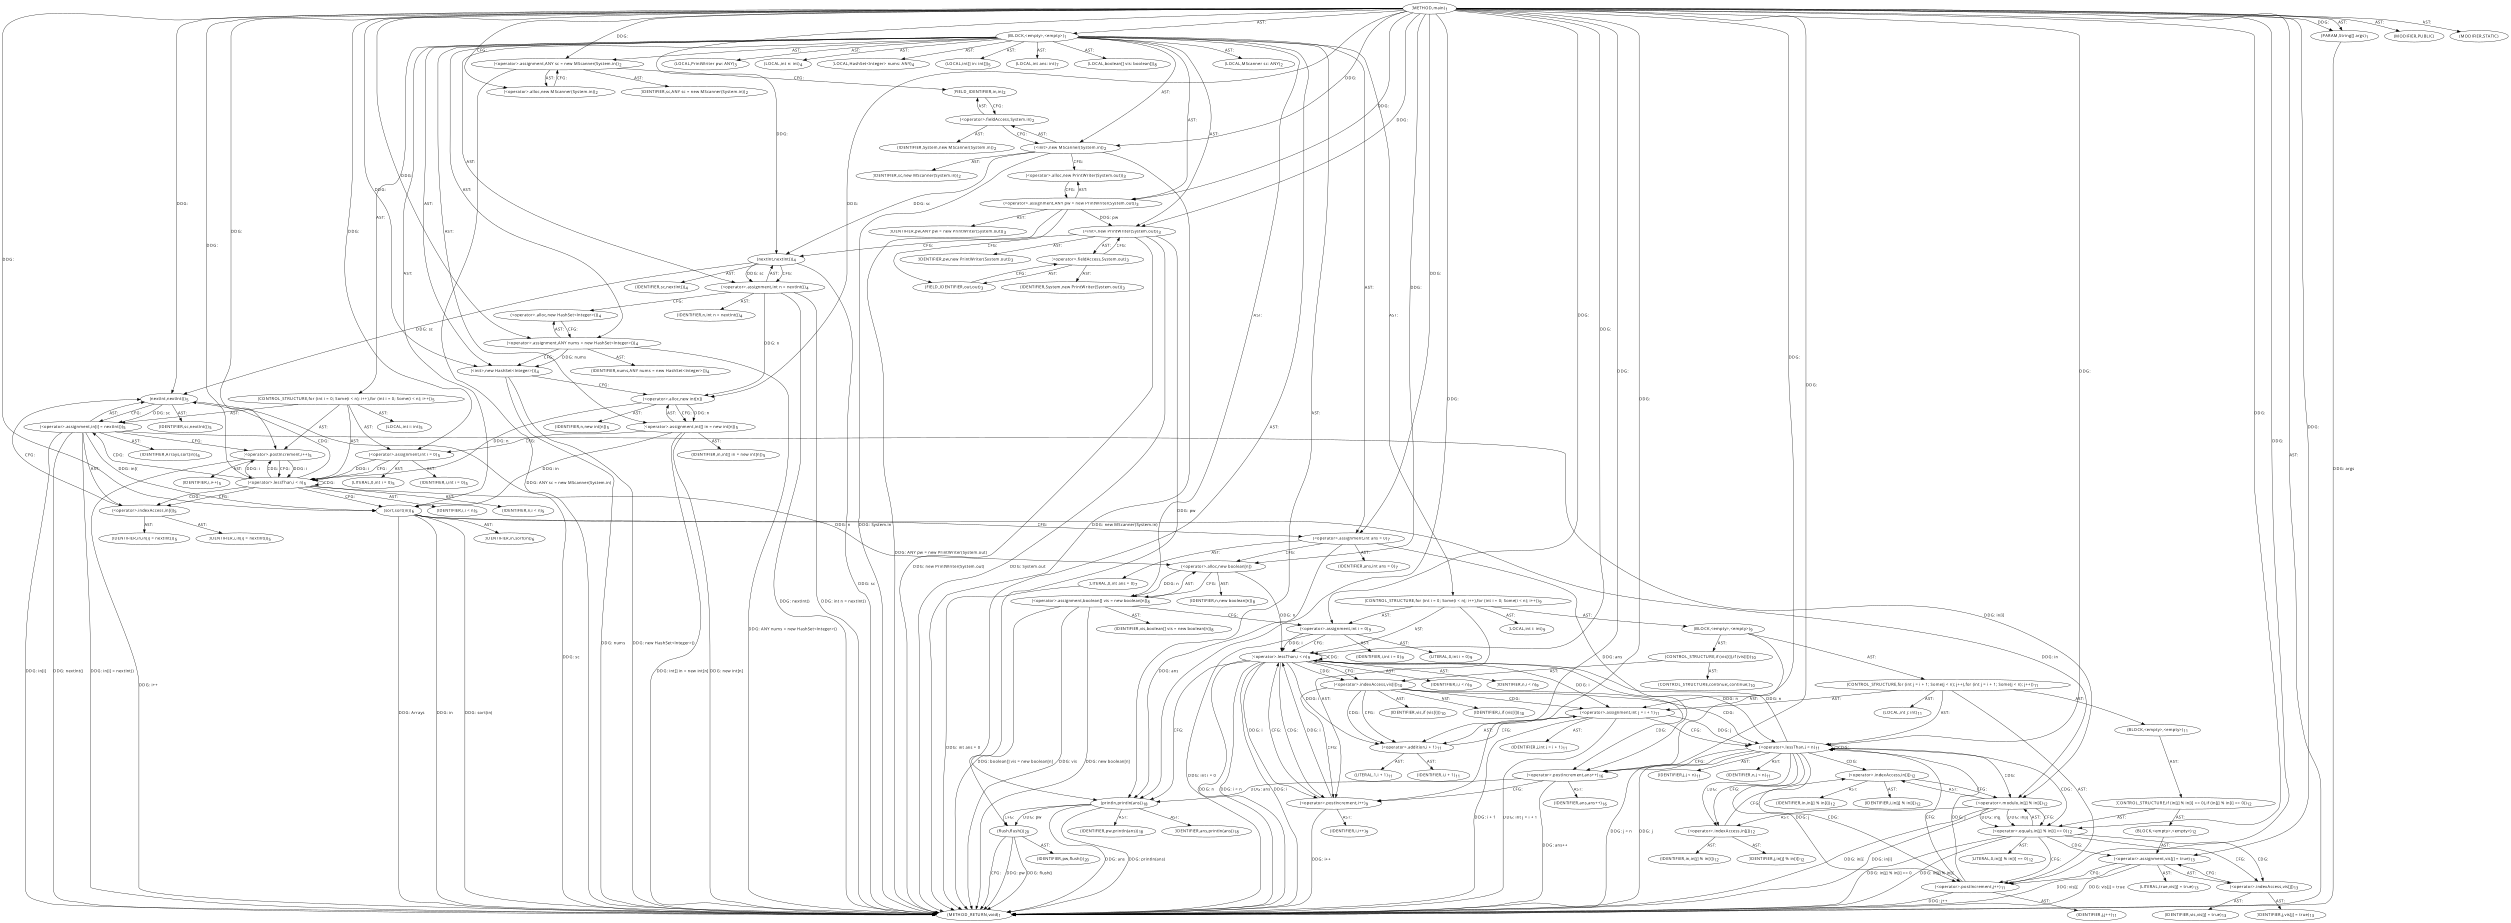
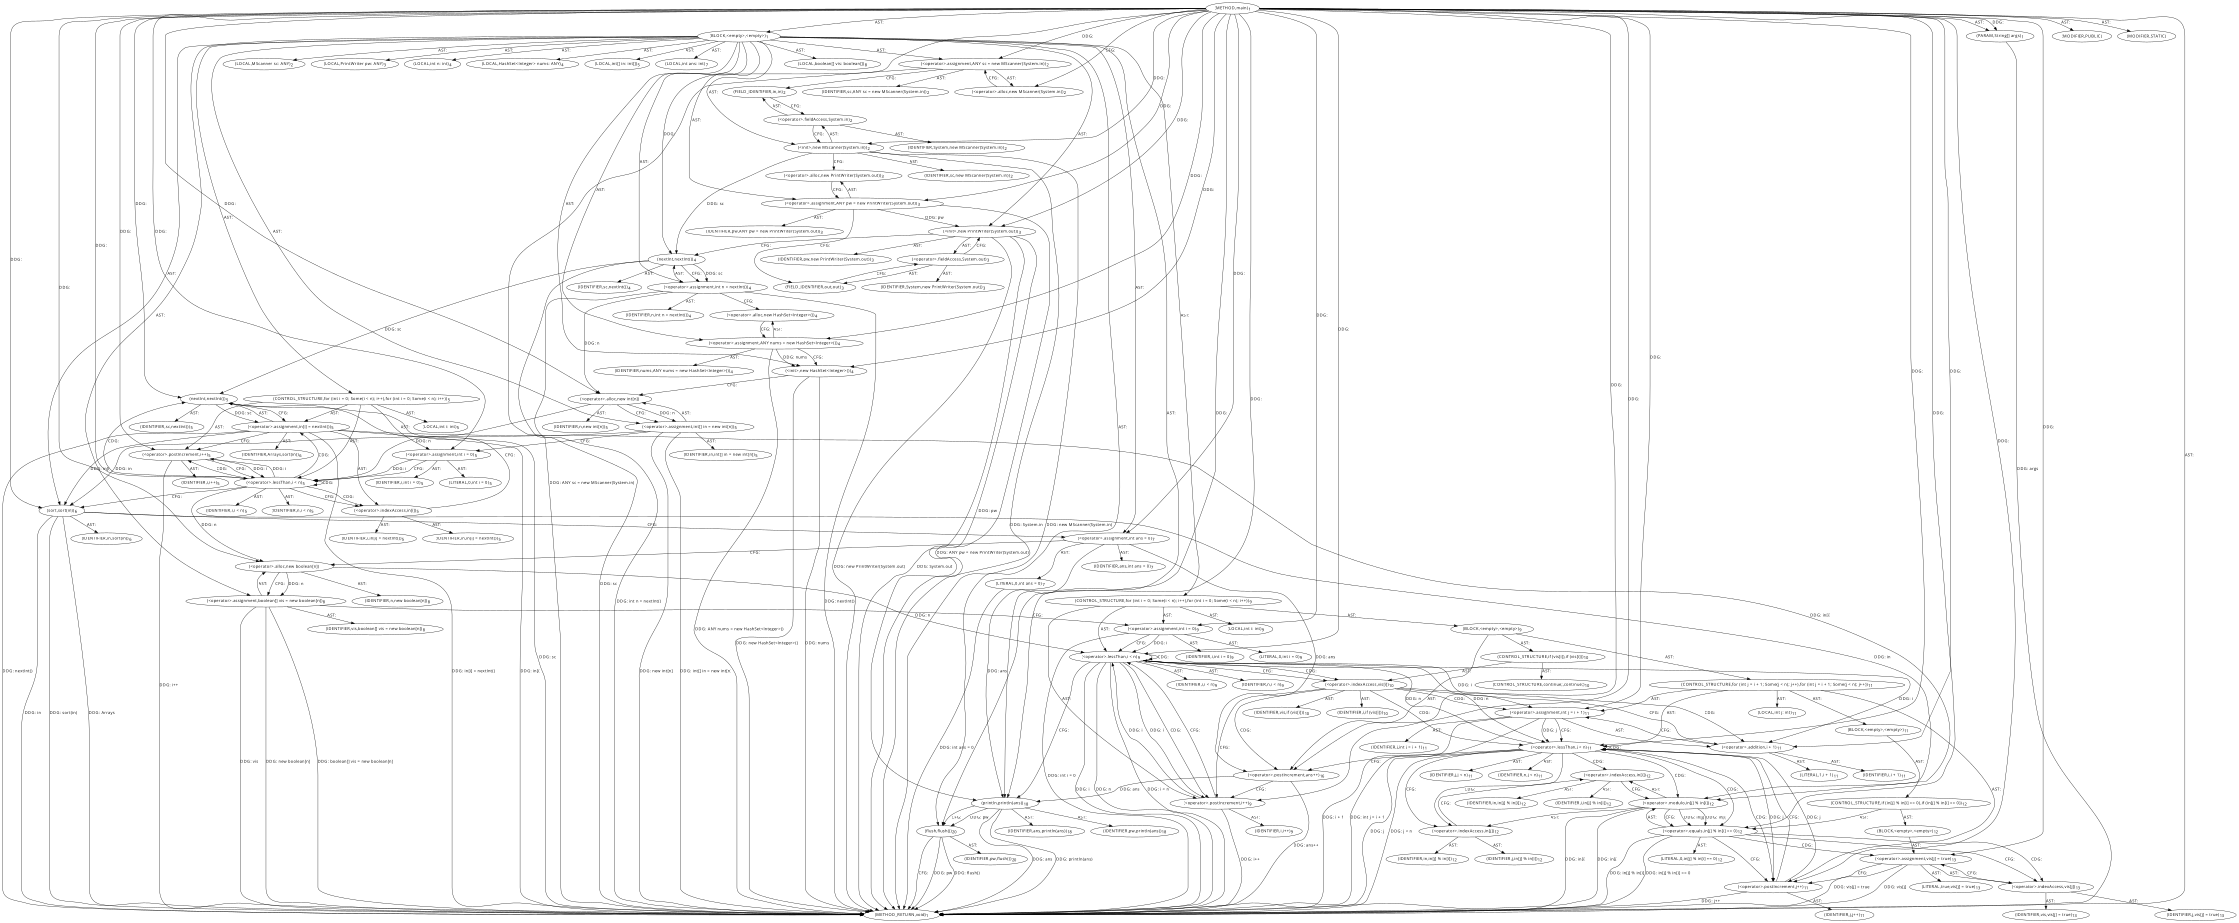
none -> (1208, 493)
(1580, 803) -> none
